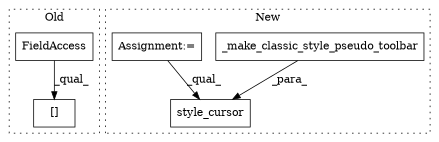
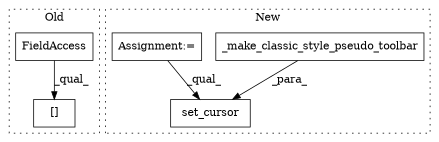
(210, 113) -> (210, 113)
